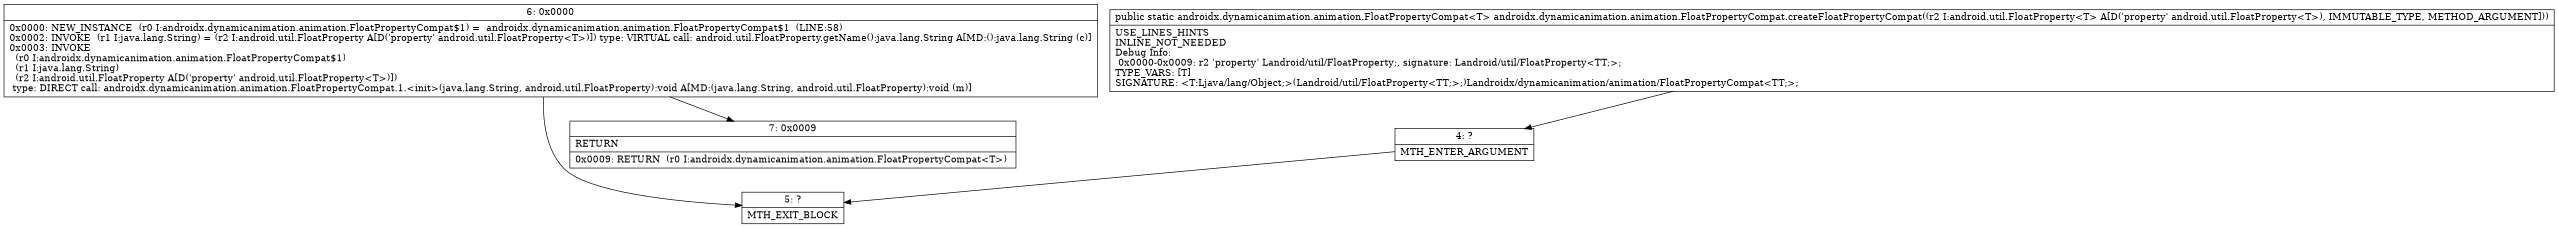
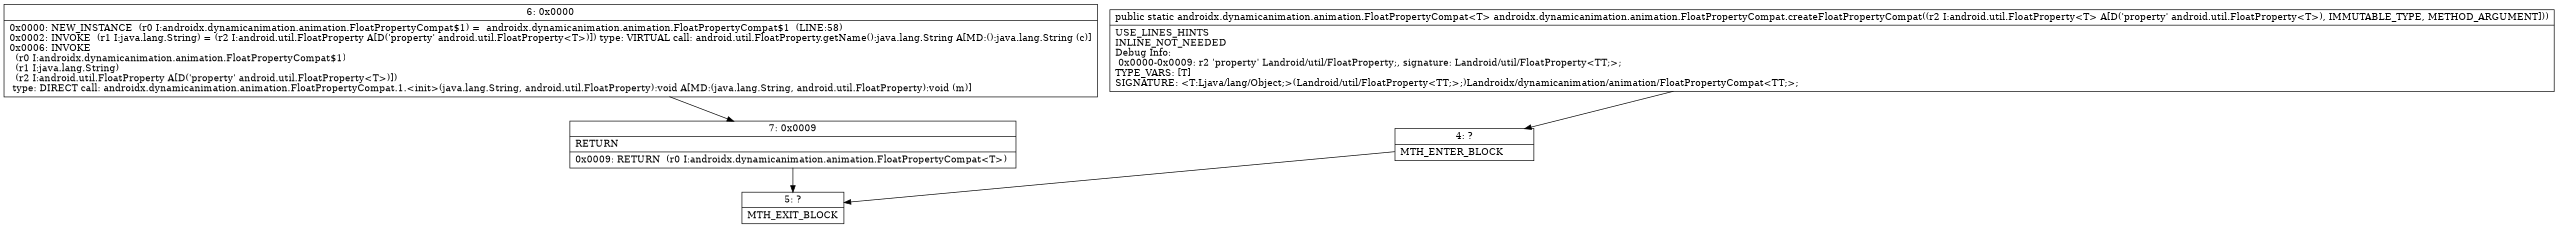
(53, 48) -> (53, 48)
(1464, 152) -> (1452, 152)
(610, 189) -> (793, 177)
